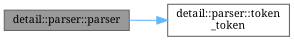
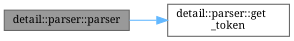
(229, 20) -> (229, 20)
